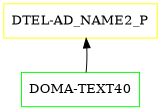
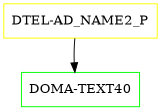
(87, 60) -> (74, 51)
